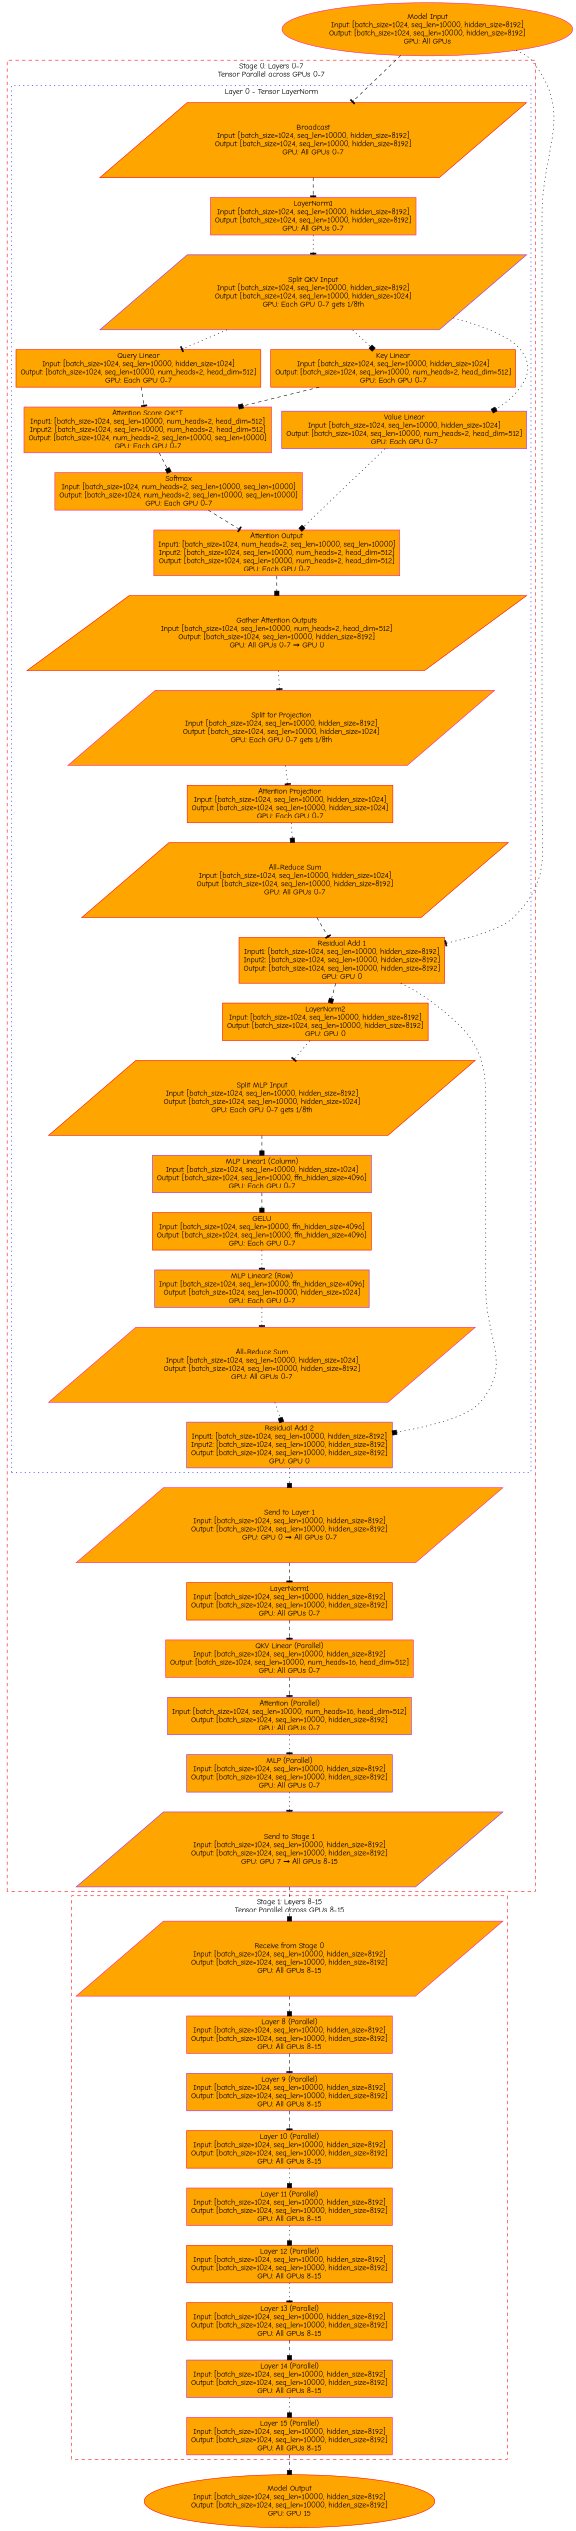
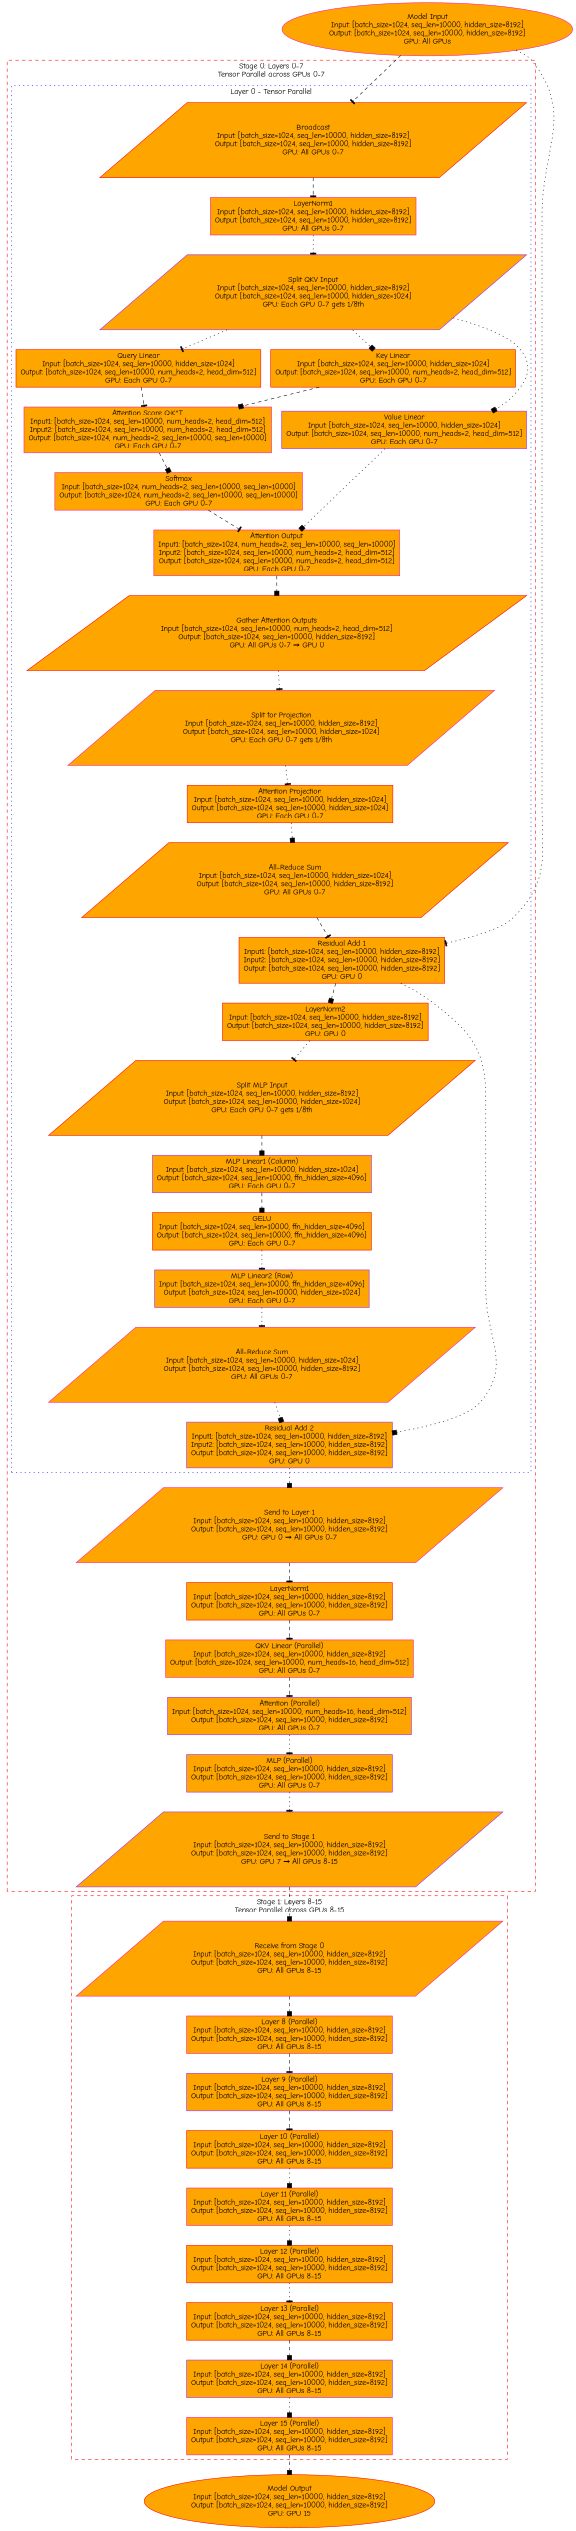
(271, 92) -> (271, 92)
